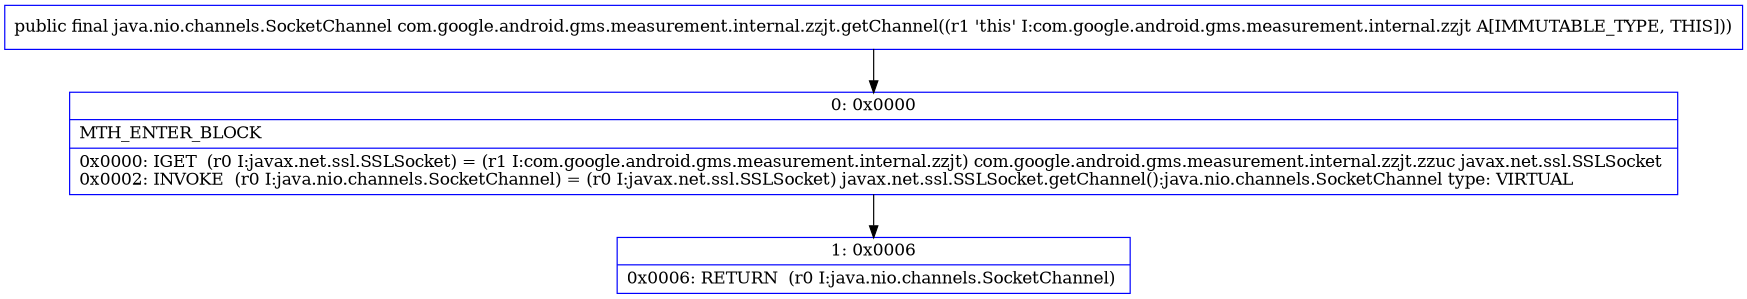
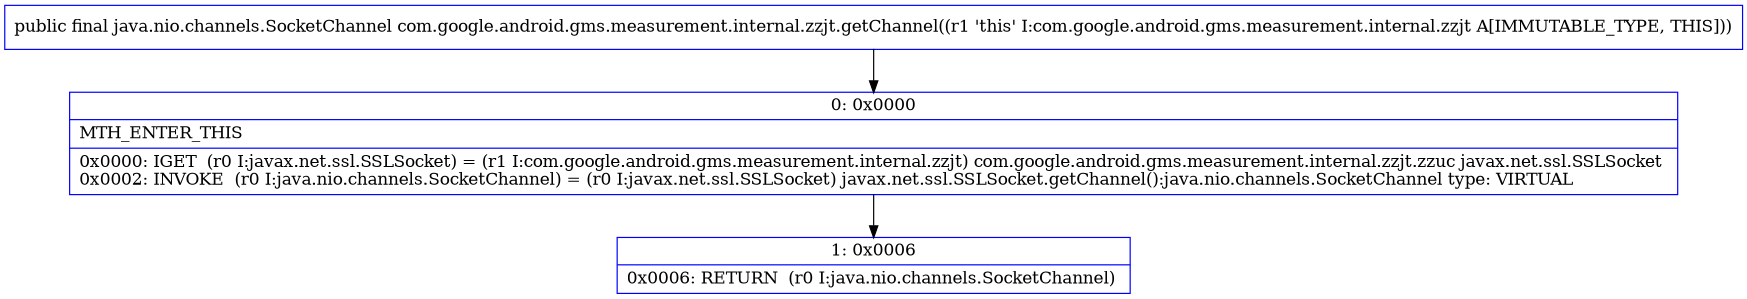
(171, 133) -> (161, 133)
